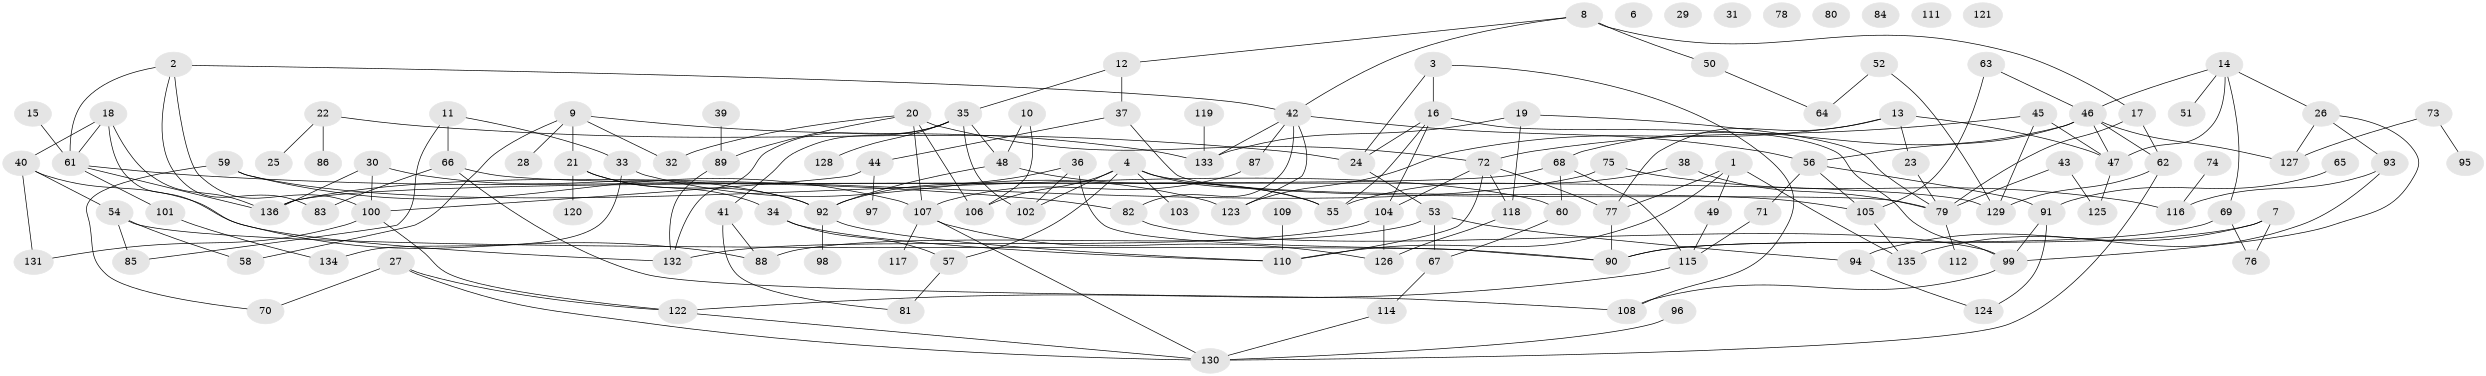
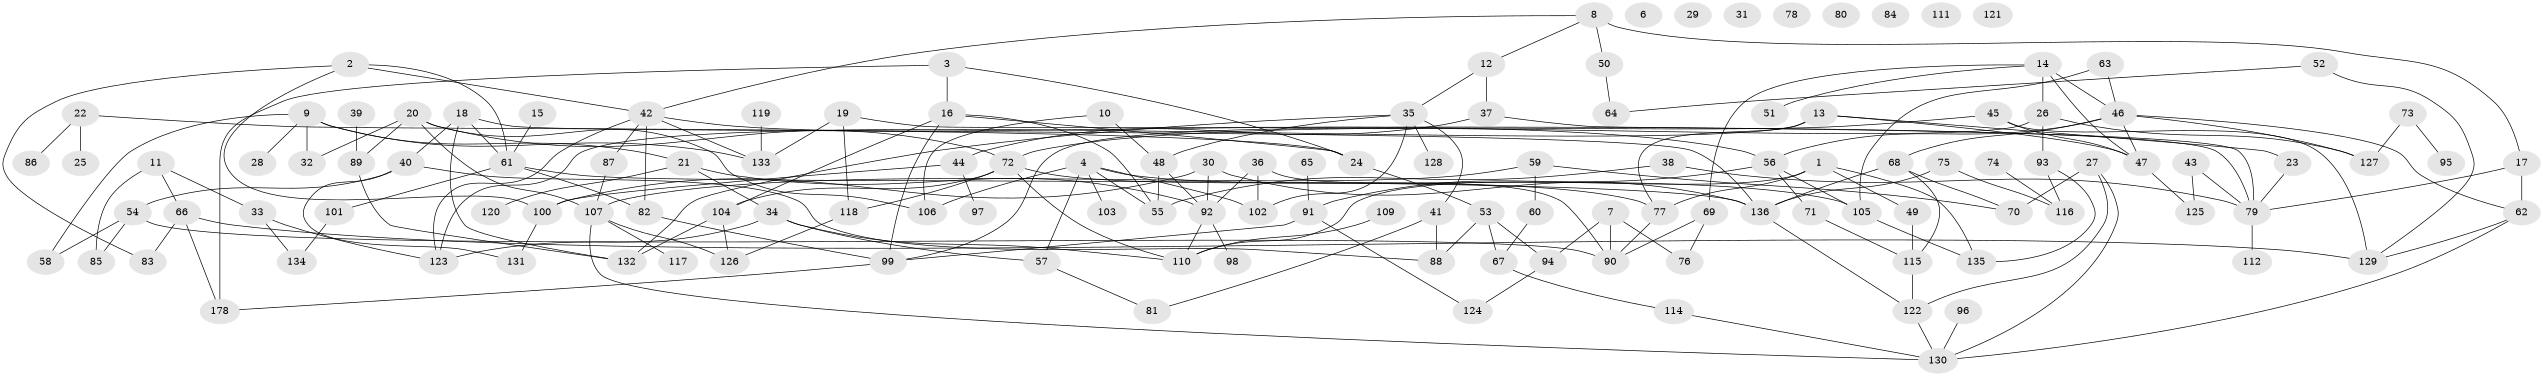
(1561, 188) -> (1954, 189)
none -> (608, 242)
(461, 278) -> (1836, 262)
(1627, 311) -> (220, 311)
